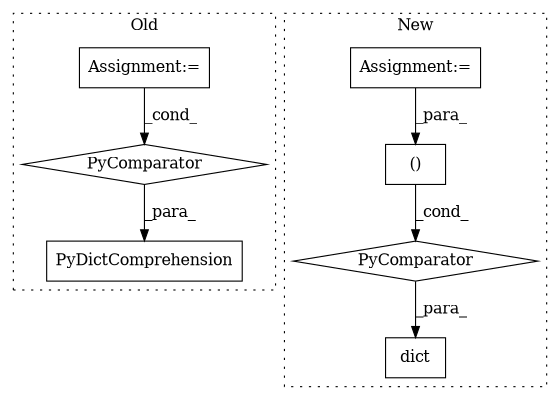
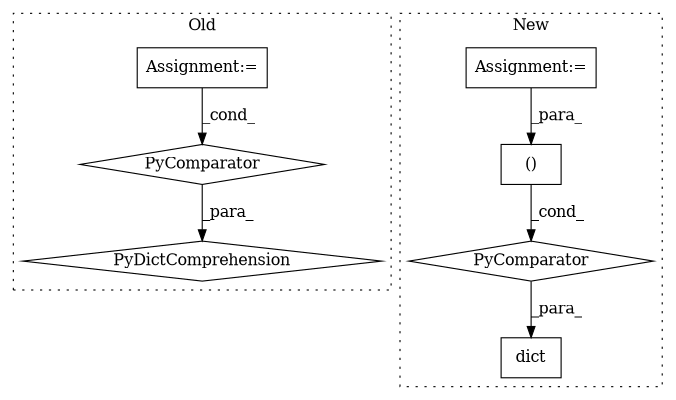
(144, 261) -> (202, 261)
